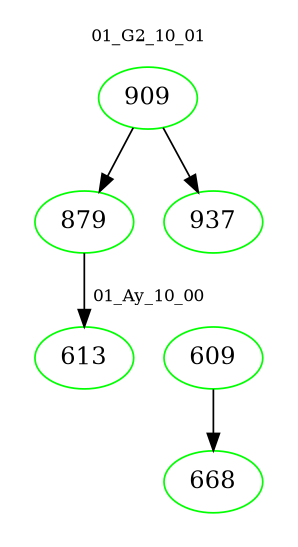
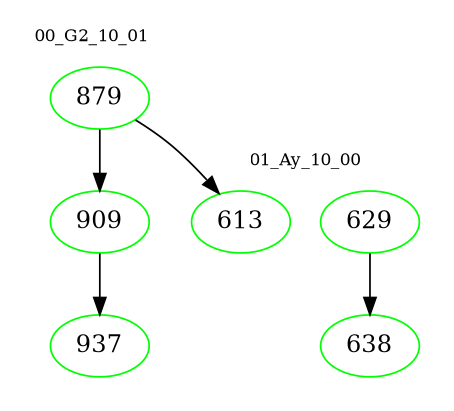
(149, 37) -> (92, 37)
(120, 152) -> (100, 152)
(213, 358) -> (370, 222)
(213, 482) -> (370, 346)
